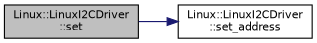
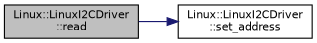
(71, 22) -> (71, 22)
